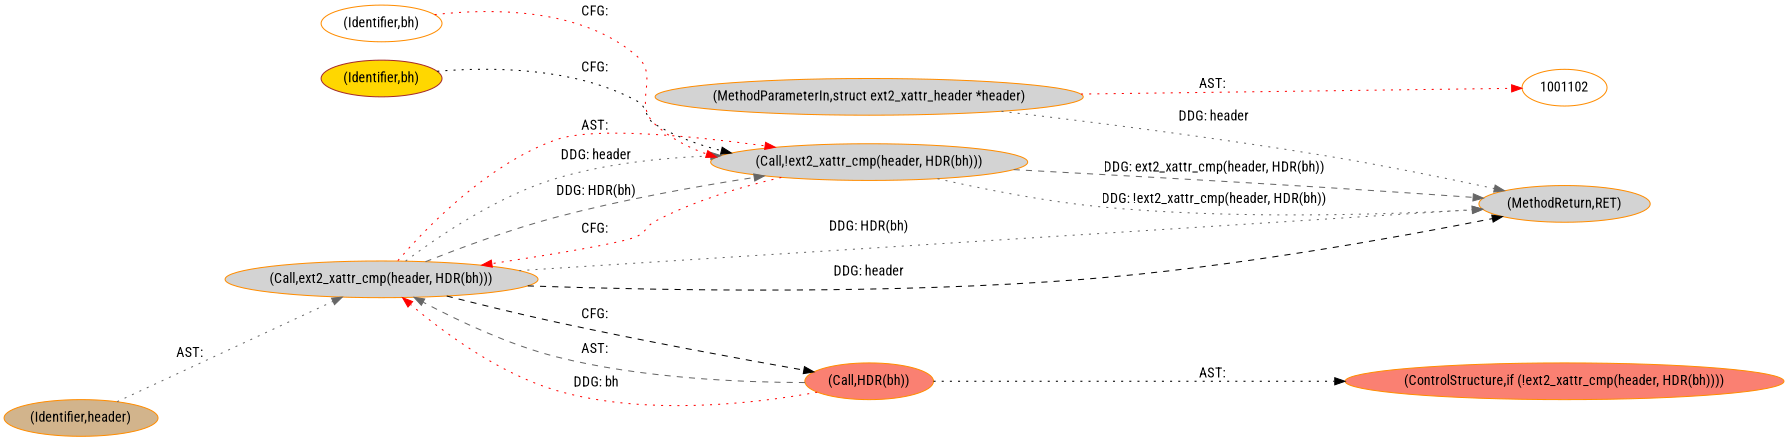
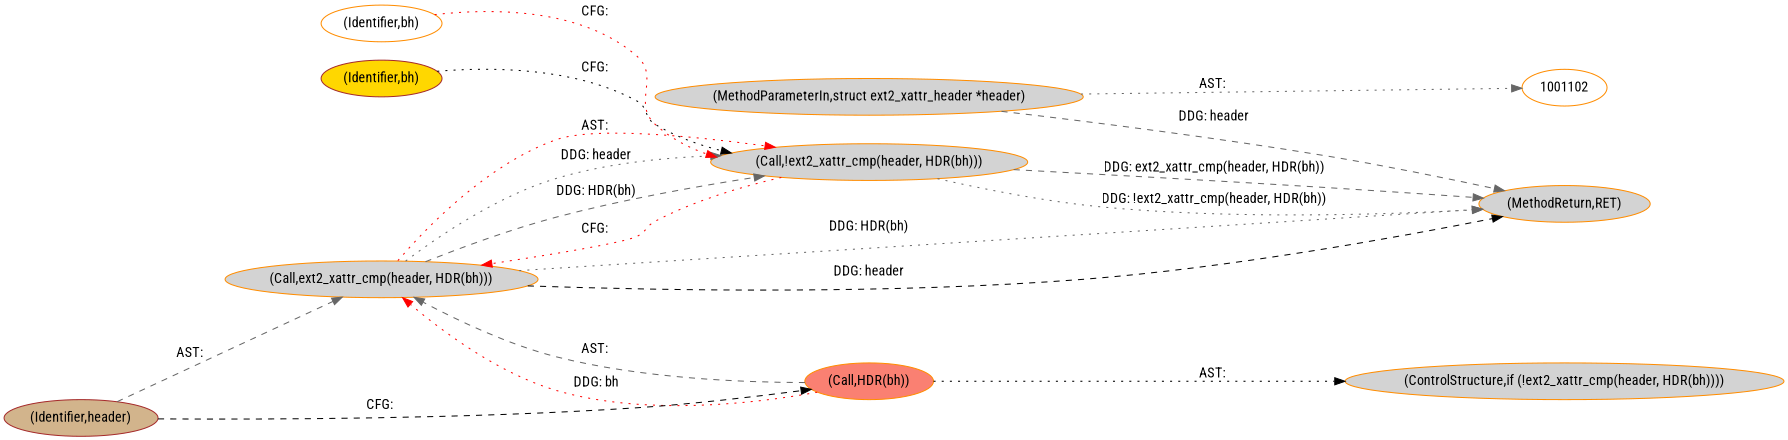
(1296, 91) -> (1296, 91)
(1249, 144) -> (1249, 144)
(625, 336) -> (480, 415)
(225, 352) -> (225, 352)
(1565, 381) -> (1565, 381)
(81, 418) -> (81, 418)
